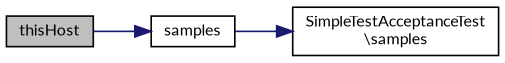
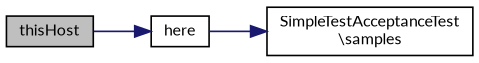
(193, 31) -> (180, 31)
